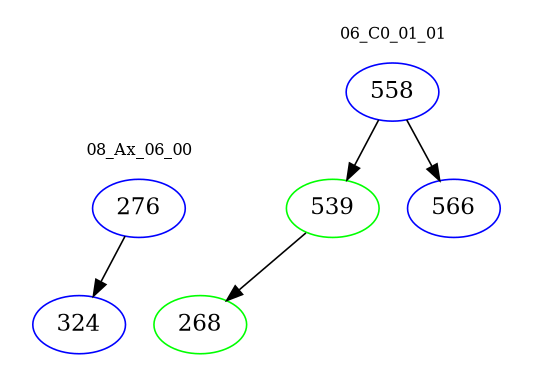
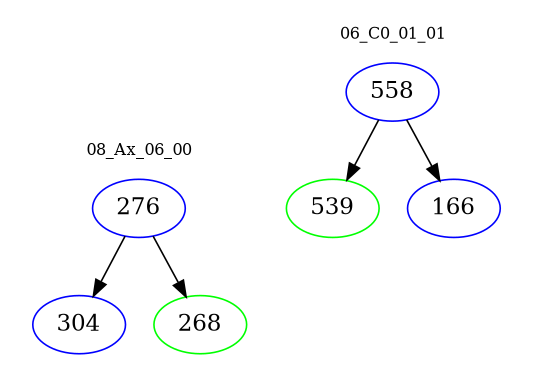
(454, 208) -> (454, 208)
(273, 261) -> (166, 259)
(79, 325) -> (79, 325)
